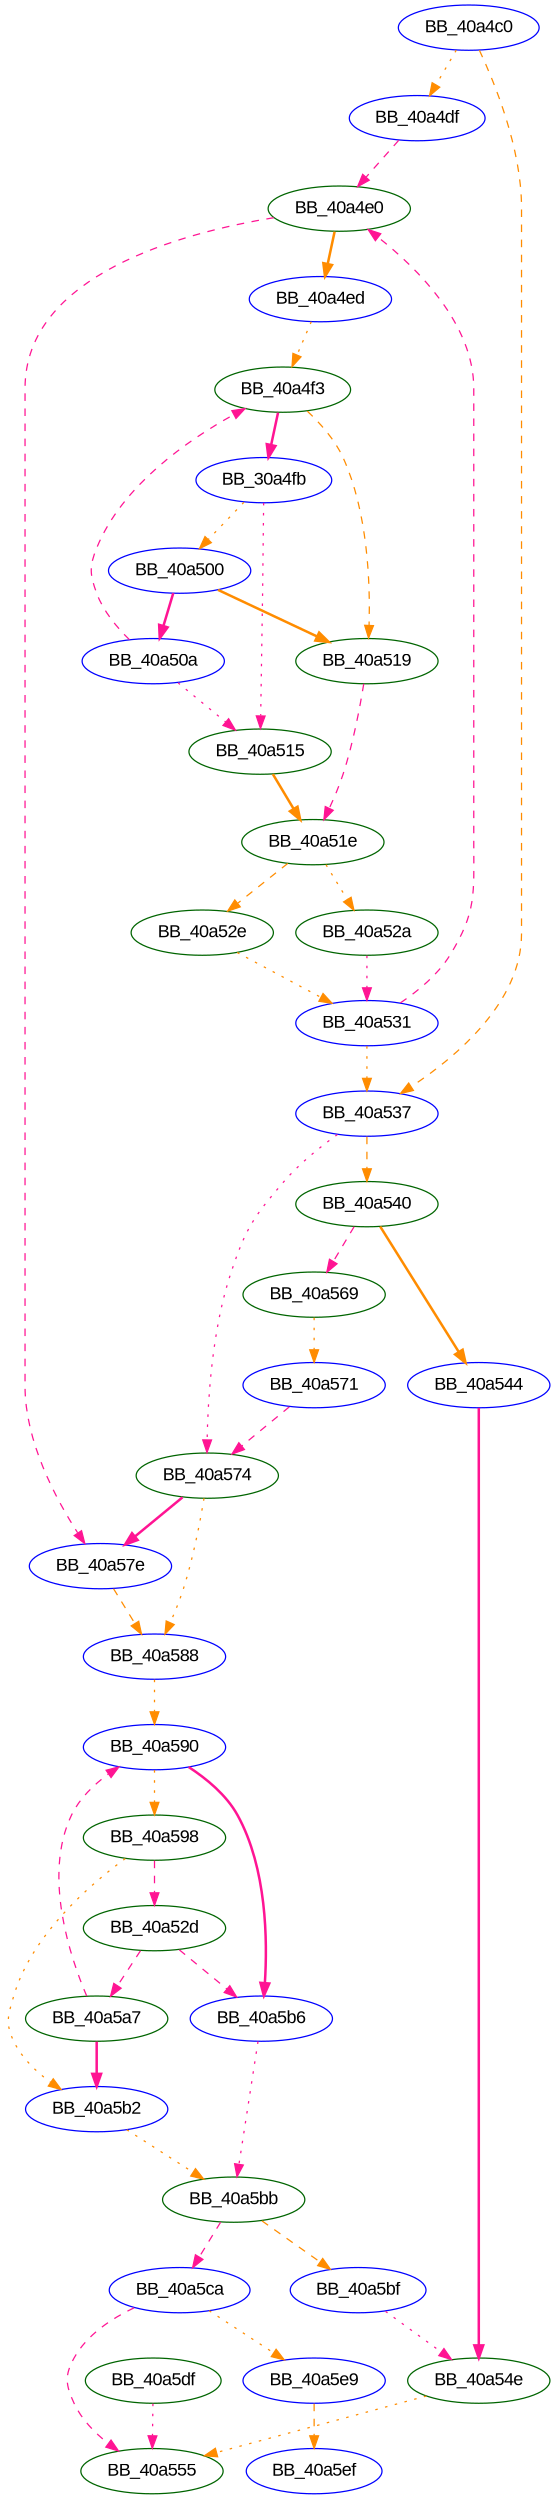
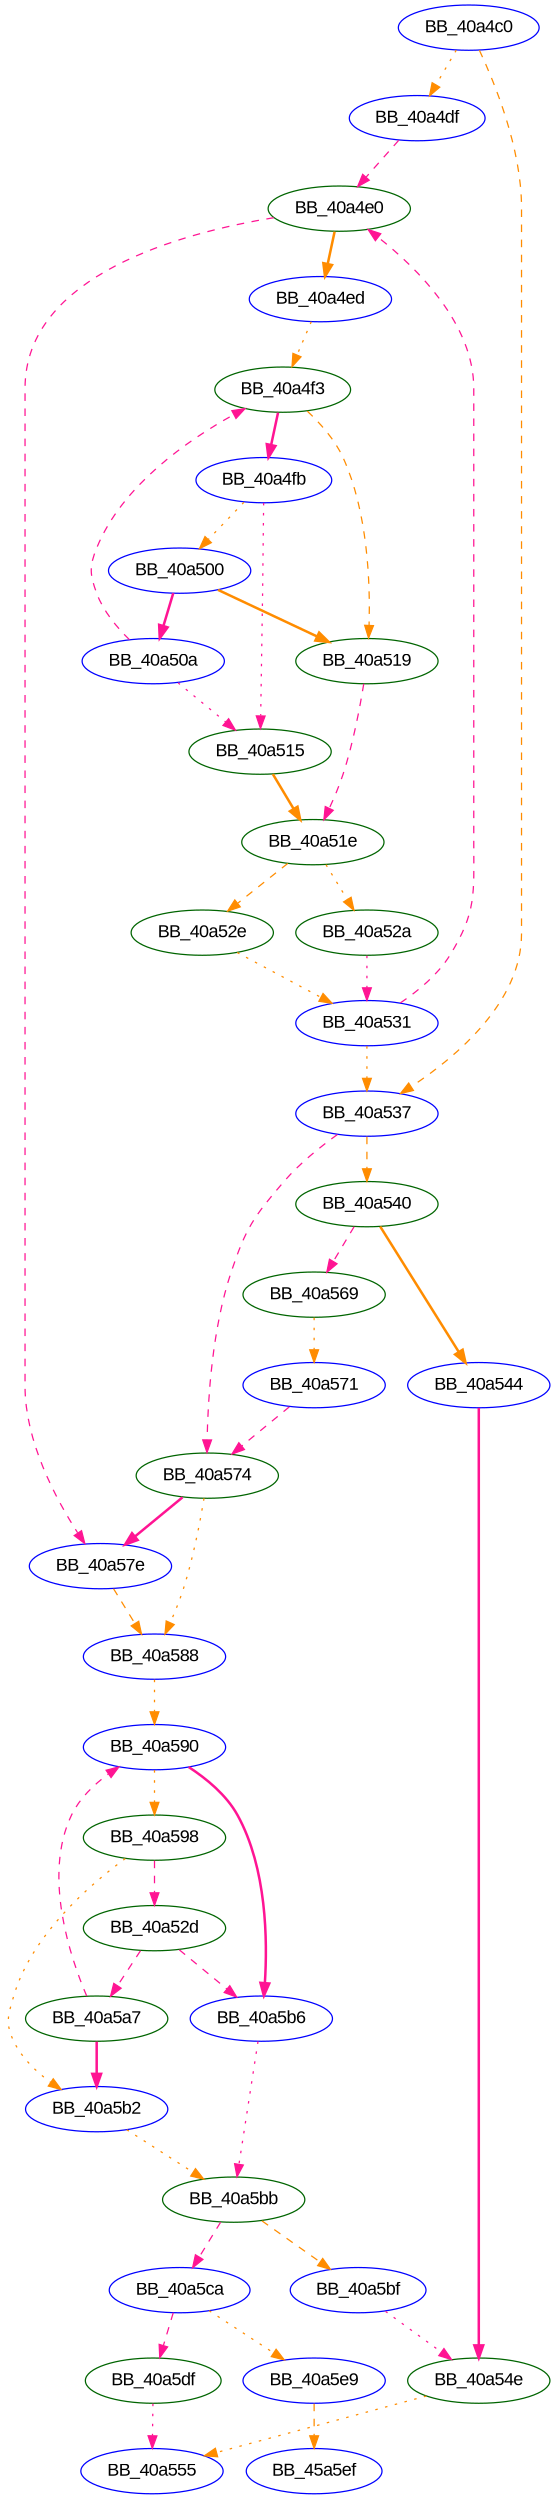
(264, 480) -> (264, 480)
(232, 1269) -> (232, 1269)
(70, 2368) -> (168, 2329)
(152, 2471) -> (152, 2471)
(314, 2471) -> (314, 2471)
